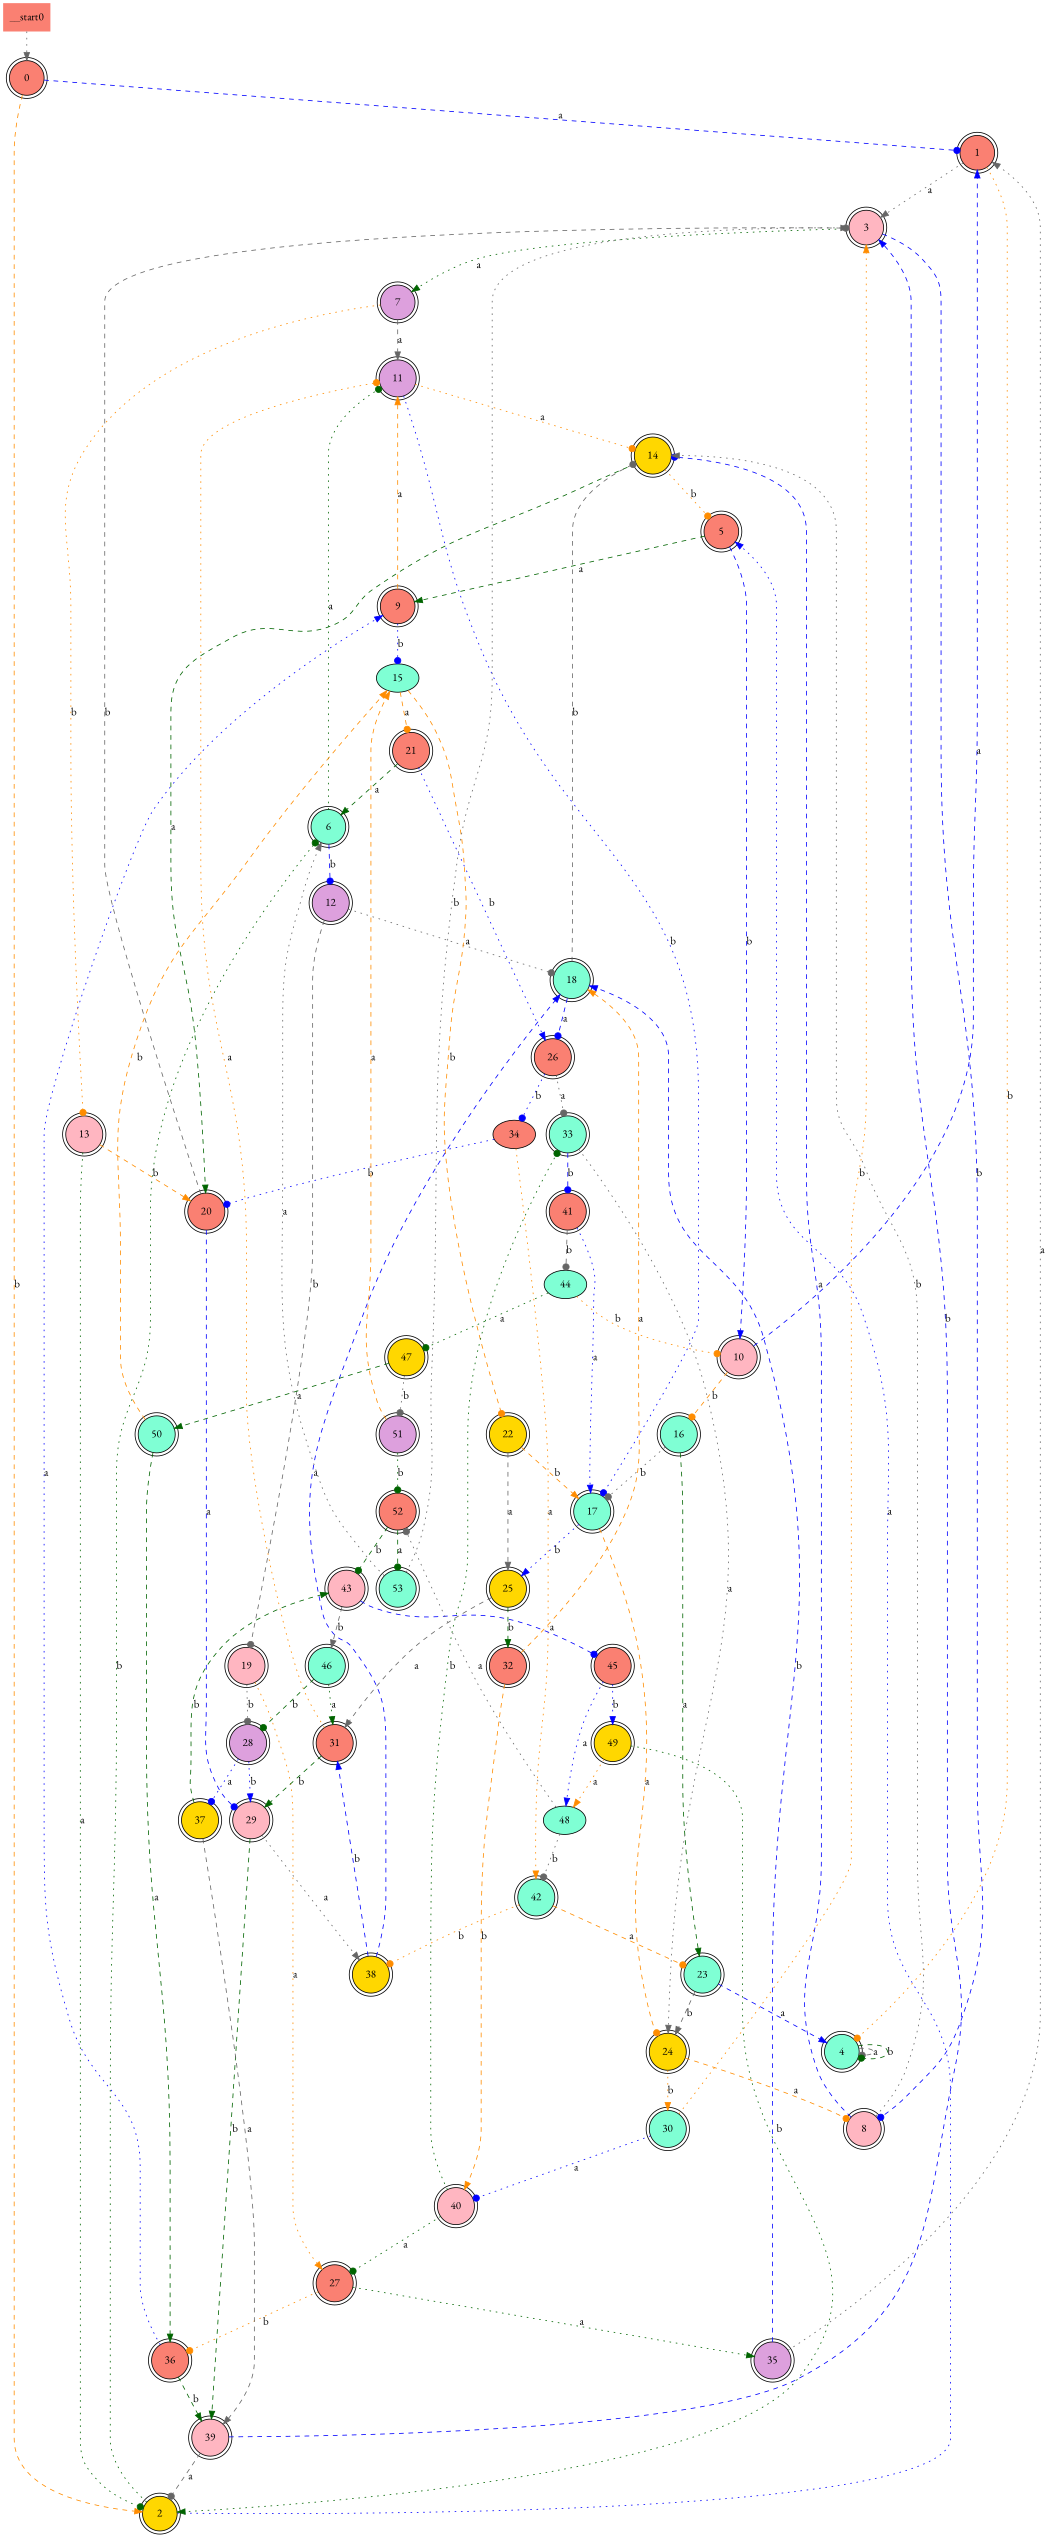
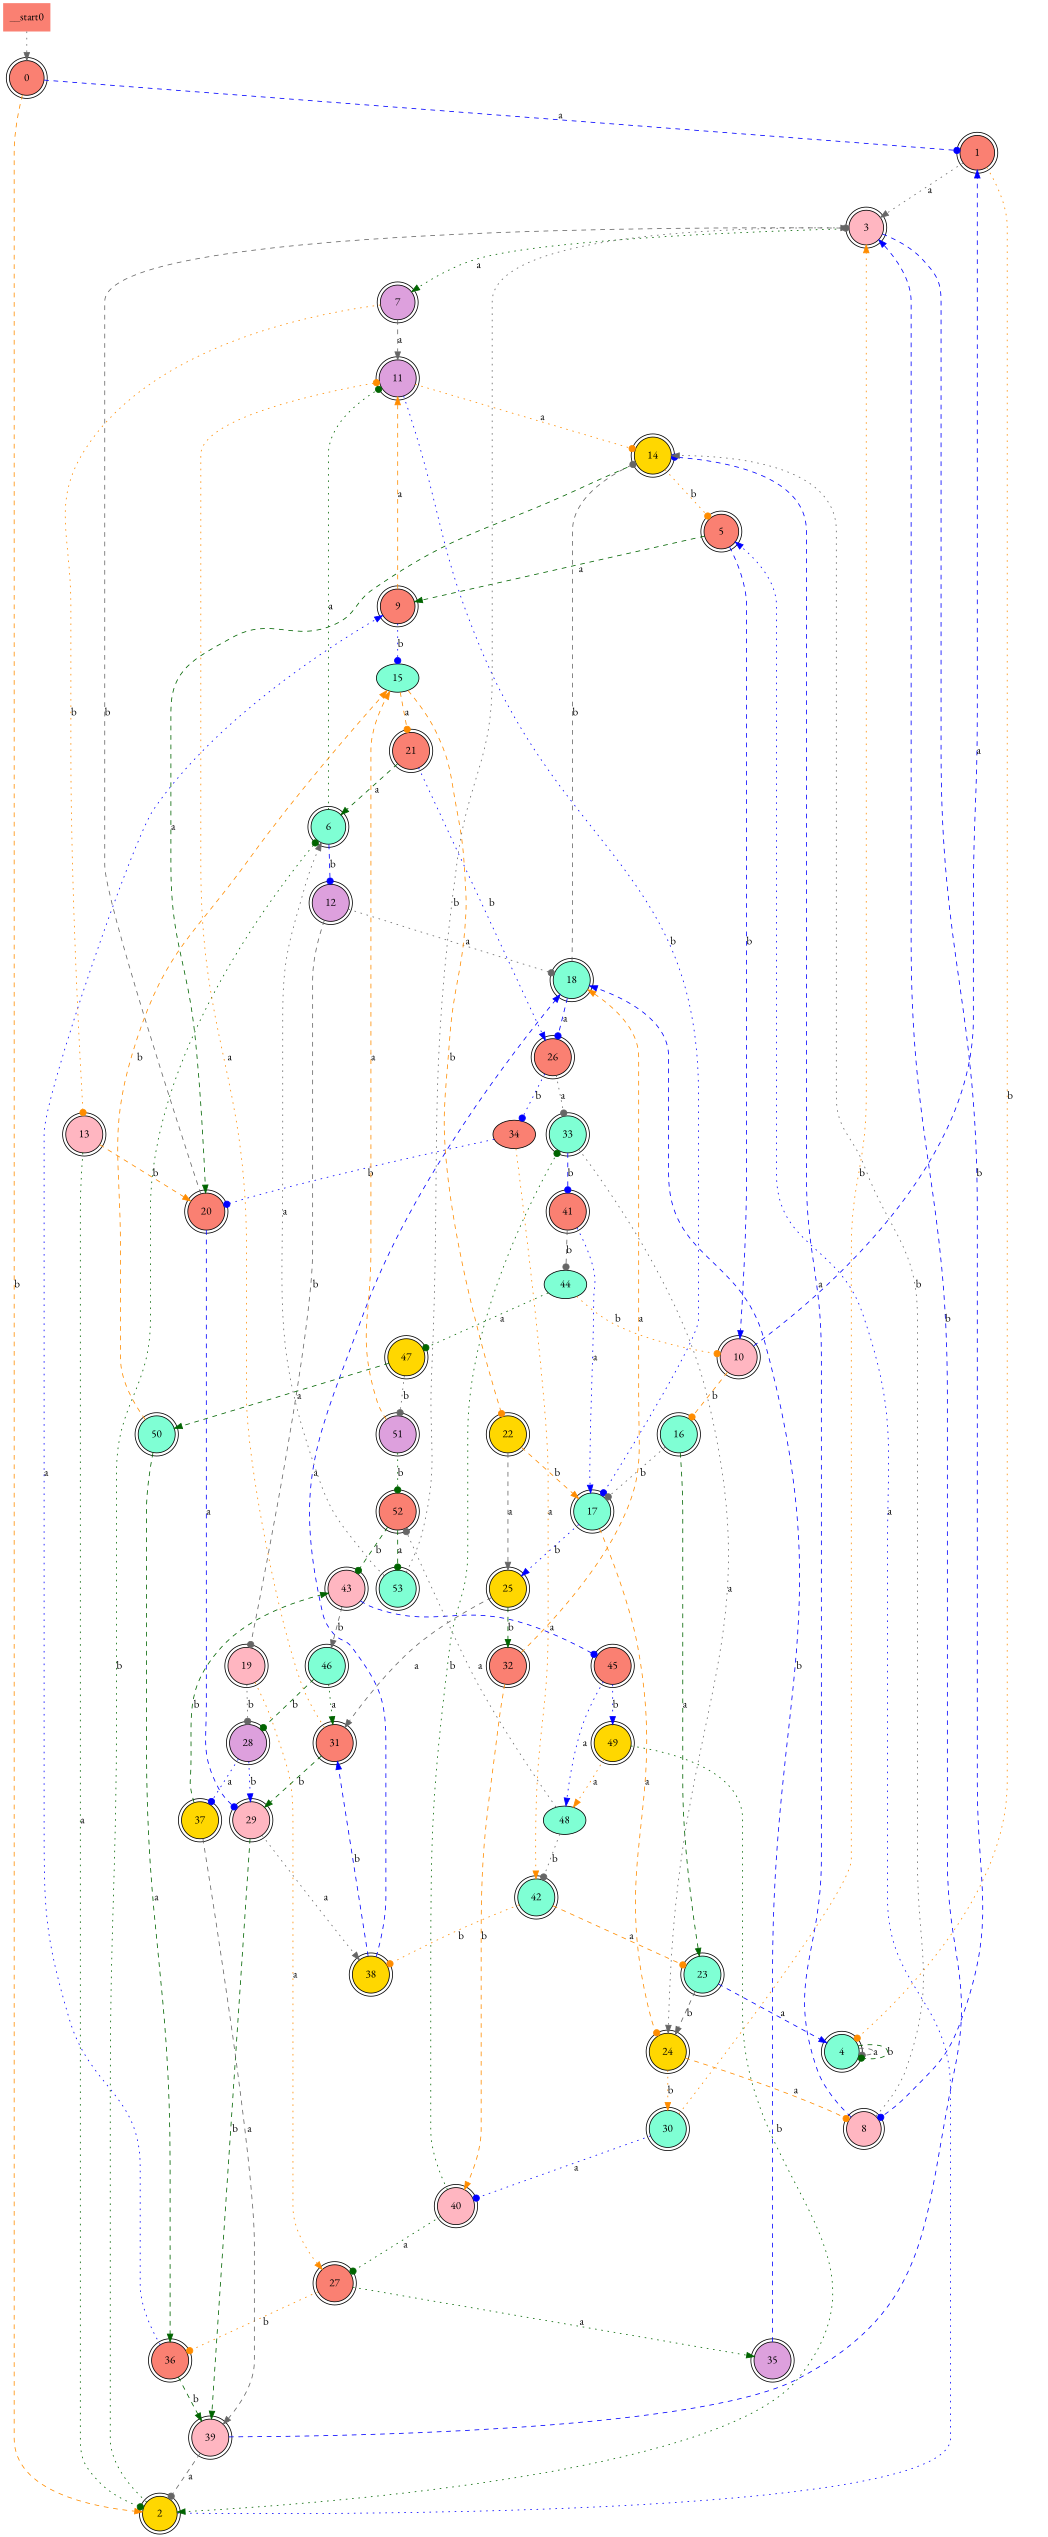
(1040, 1301) -> none
